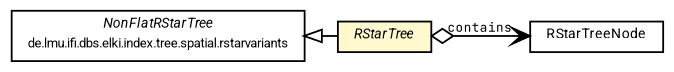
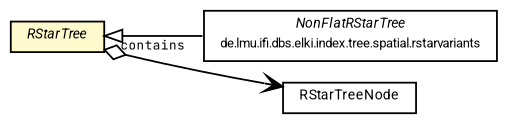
(330, 36) -> (162, 36)
